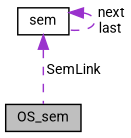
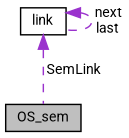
(43, 21) -> (43, 21)
